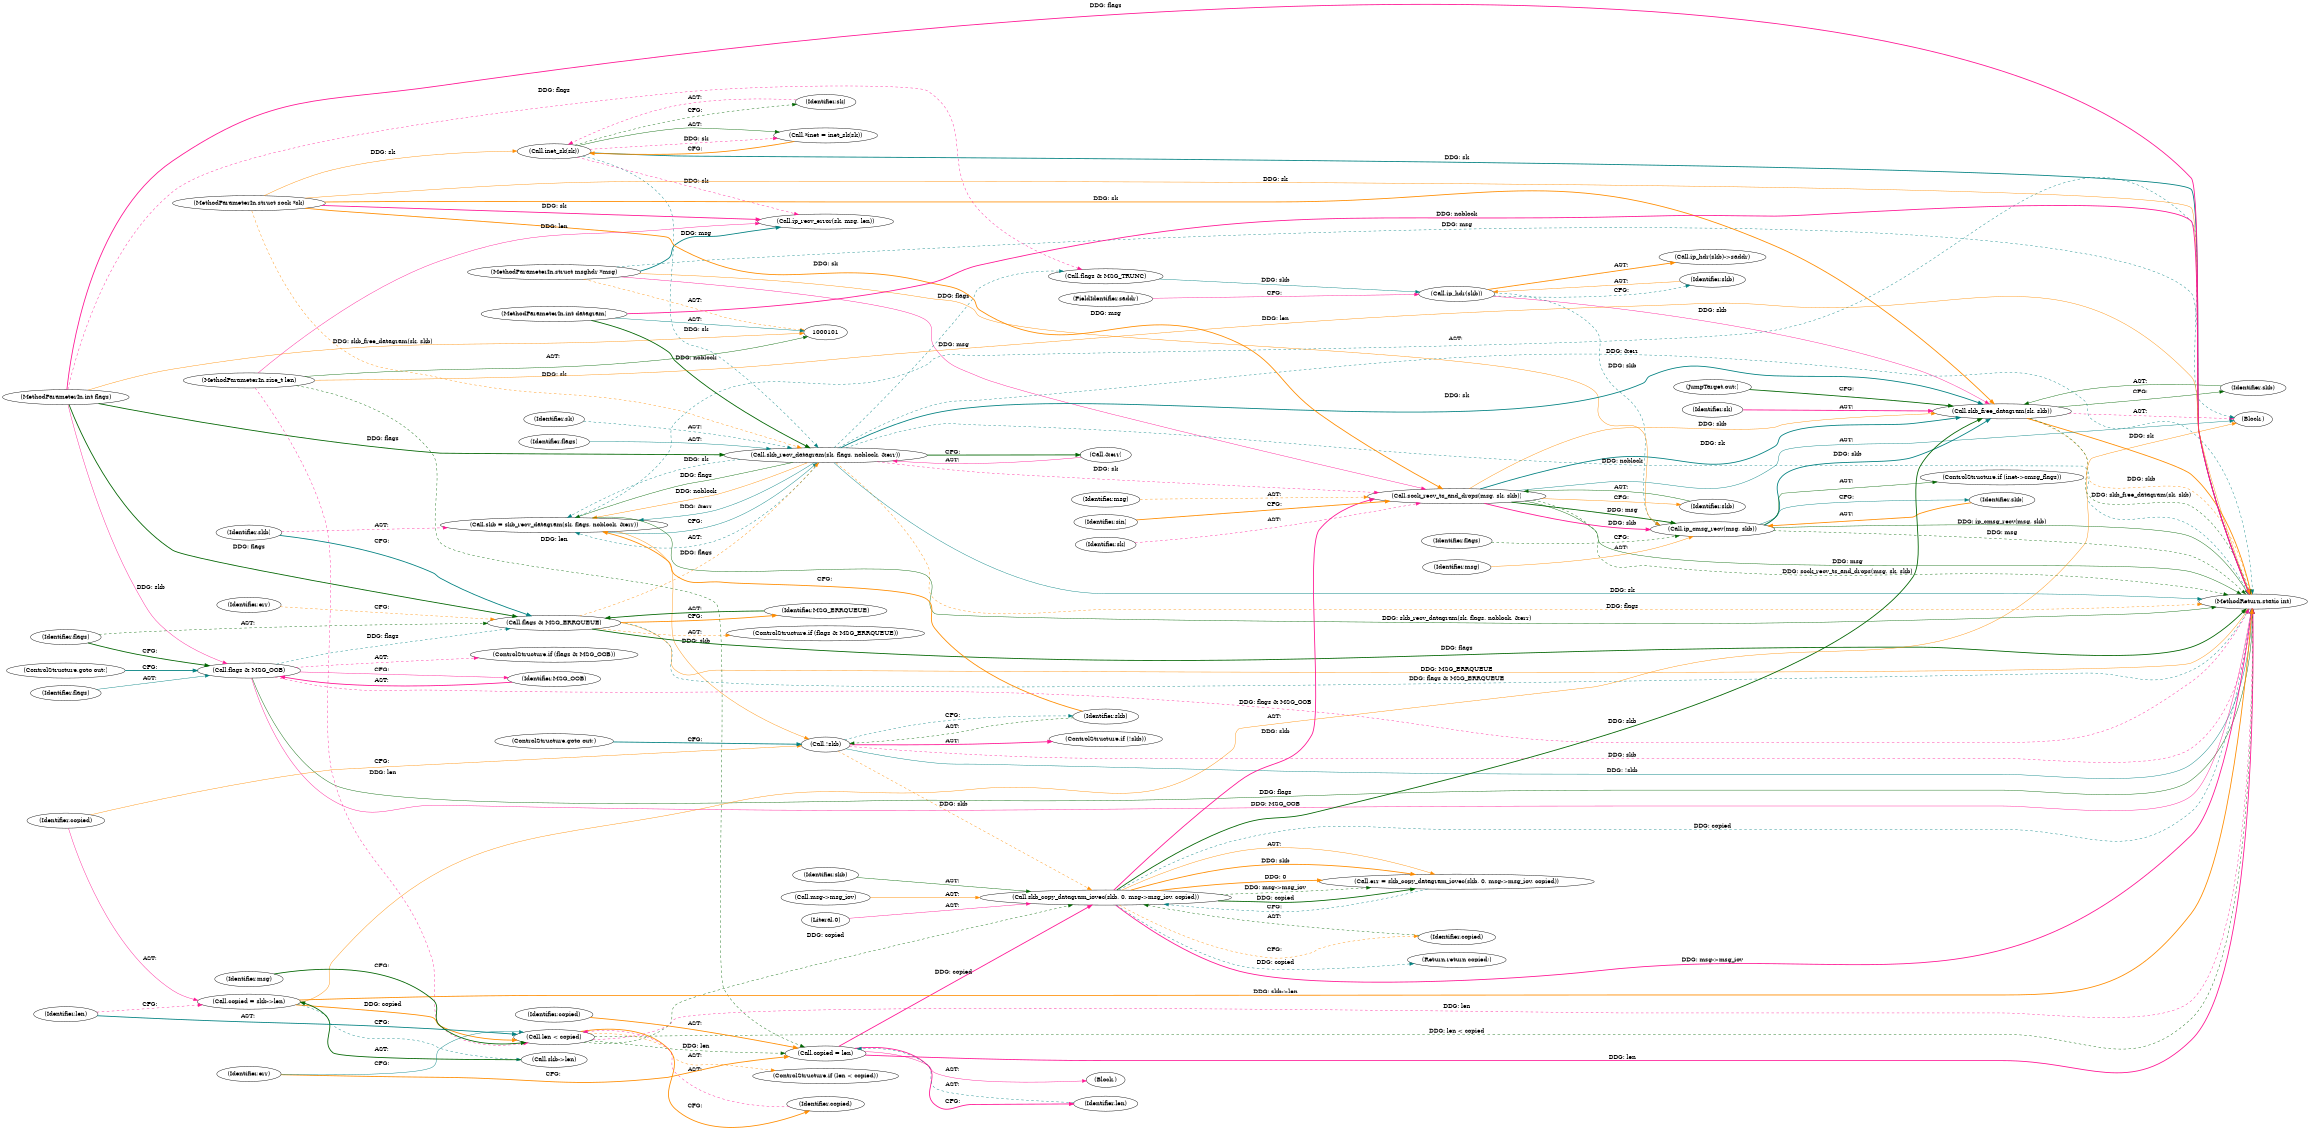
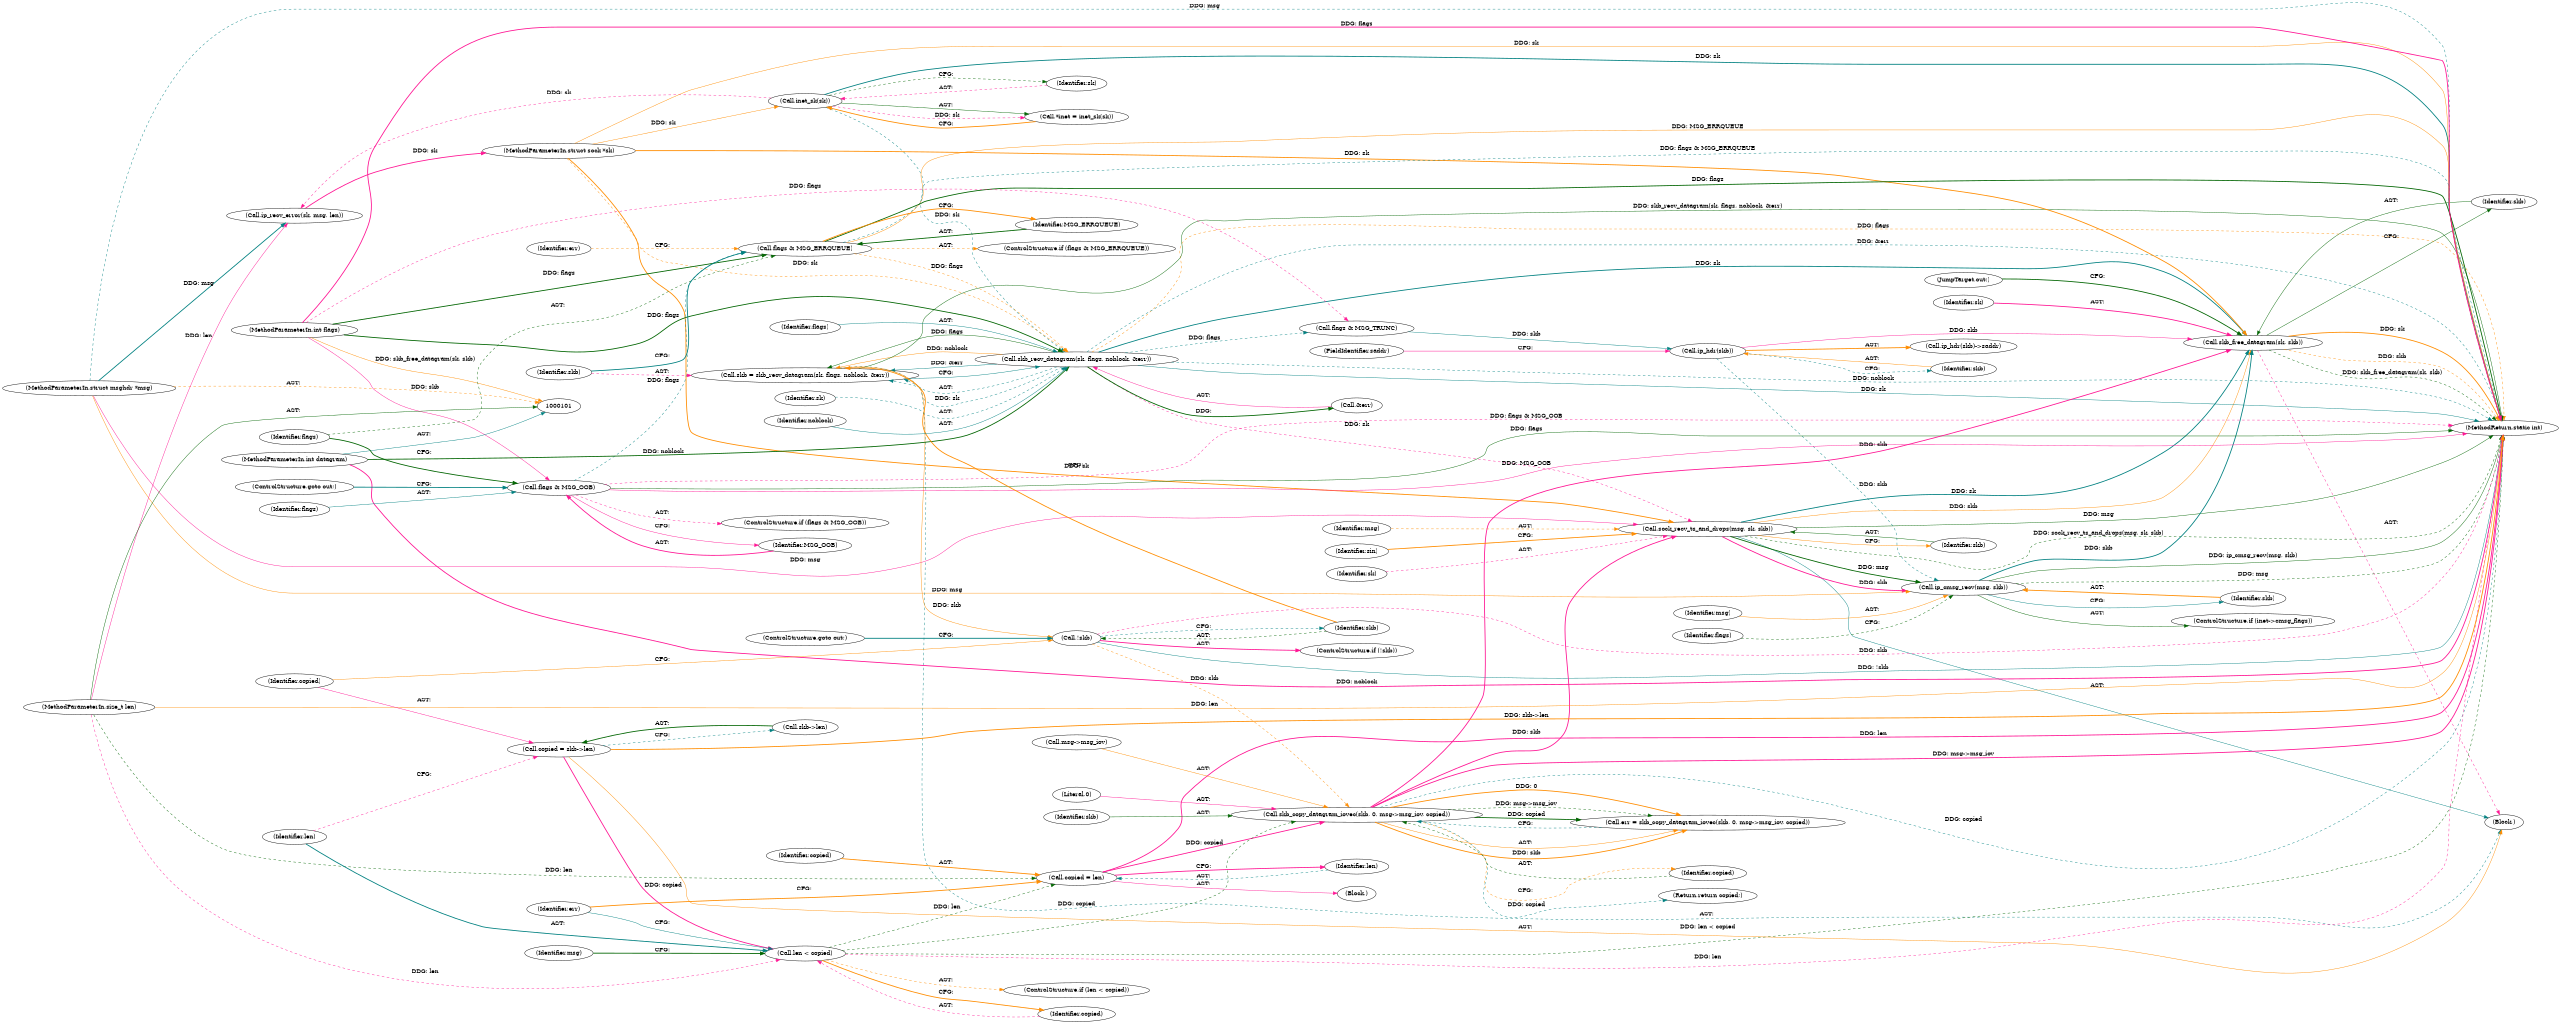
(539, 212) -> (389, 168)
none -> (805, 421)
(954, 452) -> (1205, 411)
(1615, 732) -> (1693, 470)
(407, 1014) -> (639, 883)
